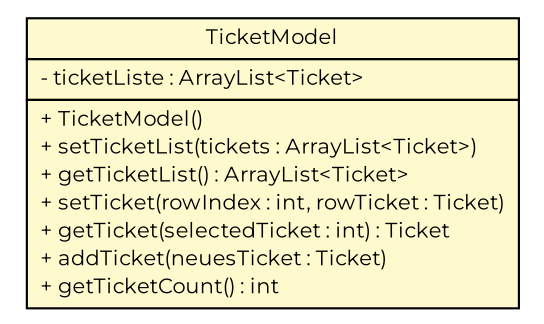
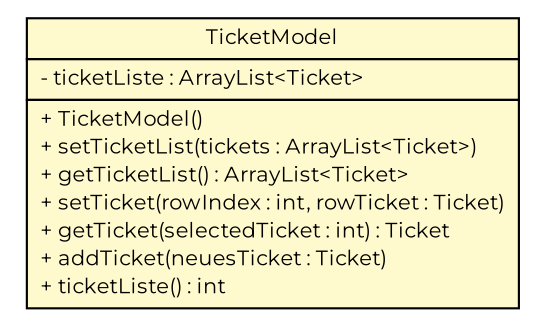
(160, 287) -> (133, 287)
